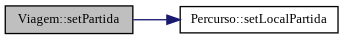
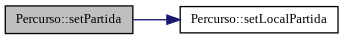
(69, 20) -> (69, 20)
